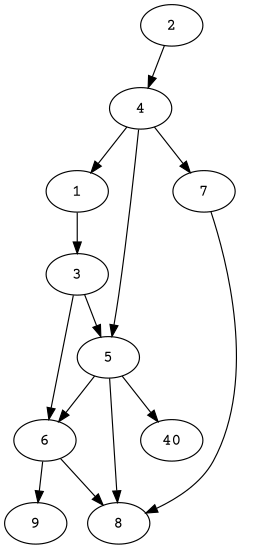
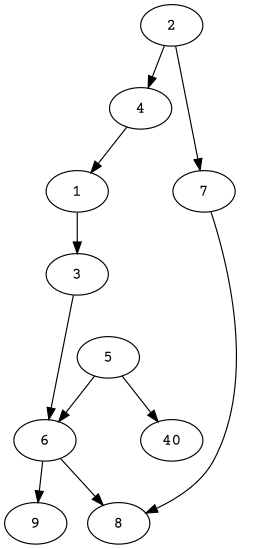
(169, 145) -> (187, 103)
(128, 227) -> none
(91, 310) -> none
(113, 434) -> none
